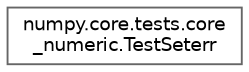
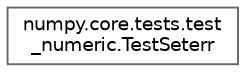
(125, 36) -> (123, 36)
